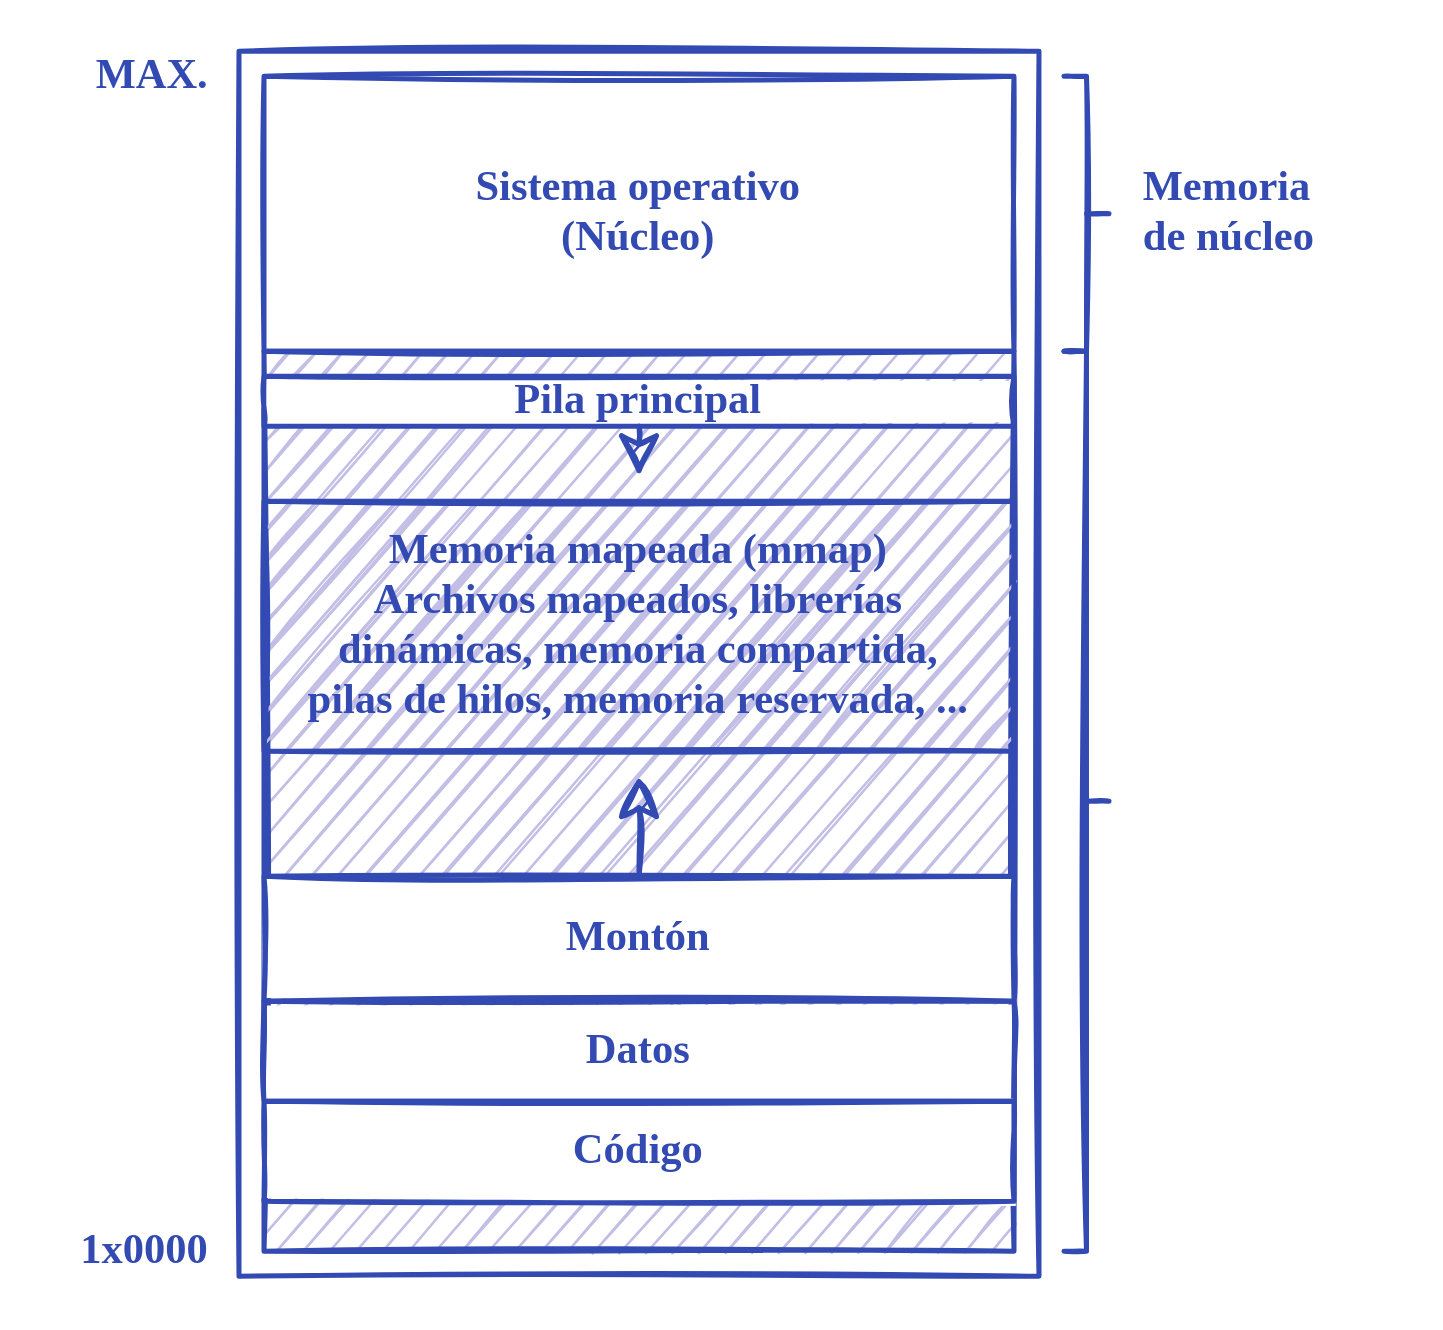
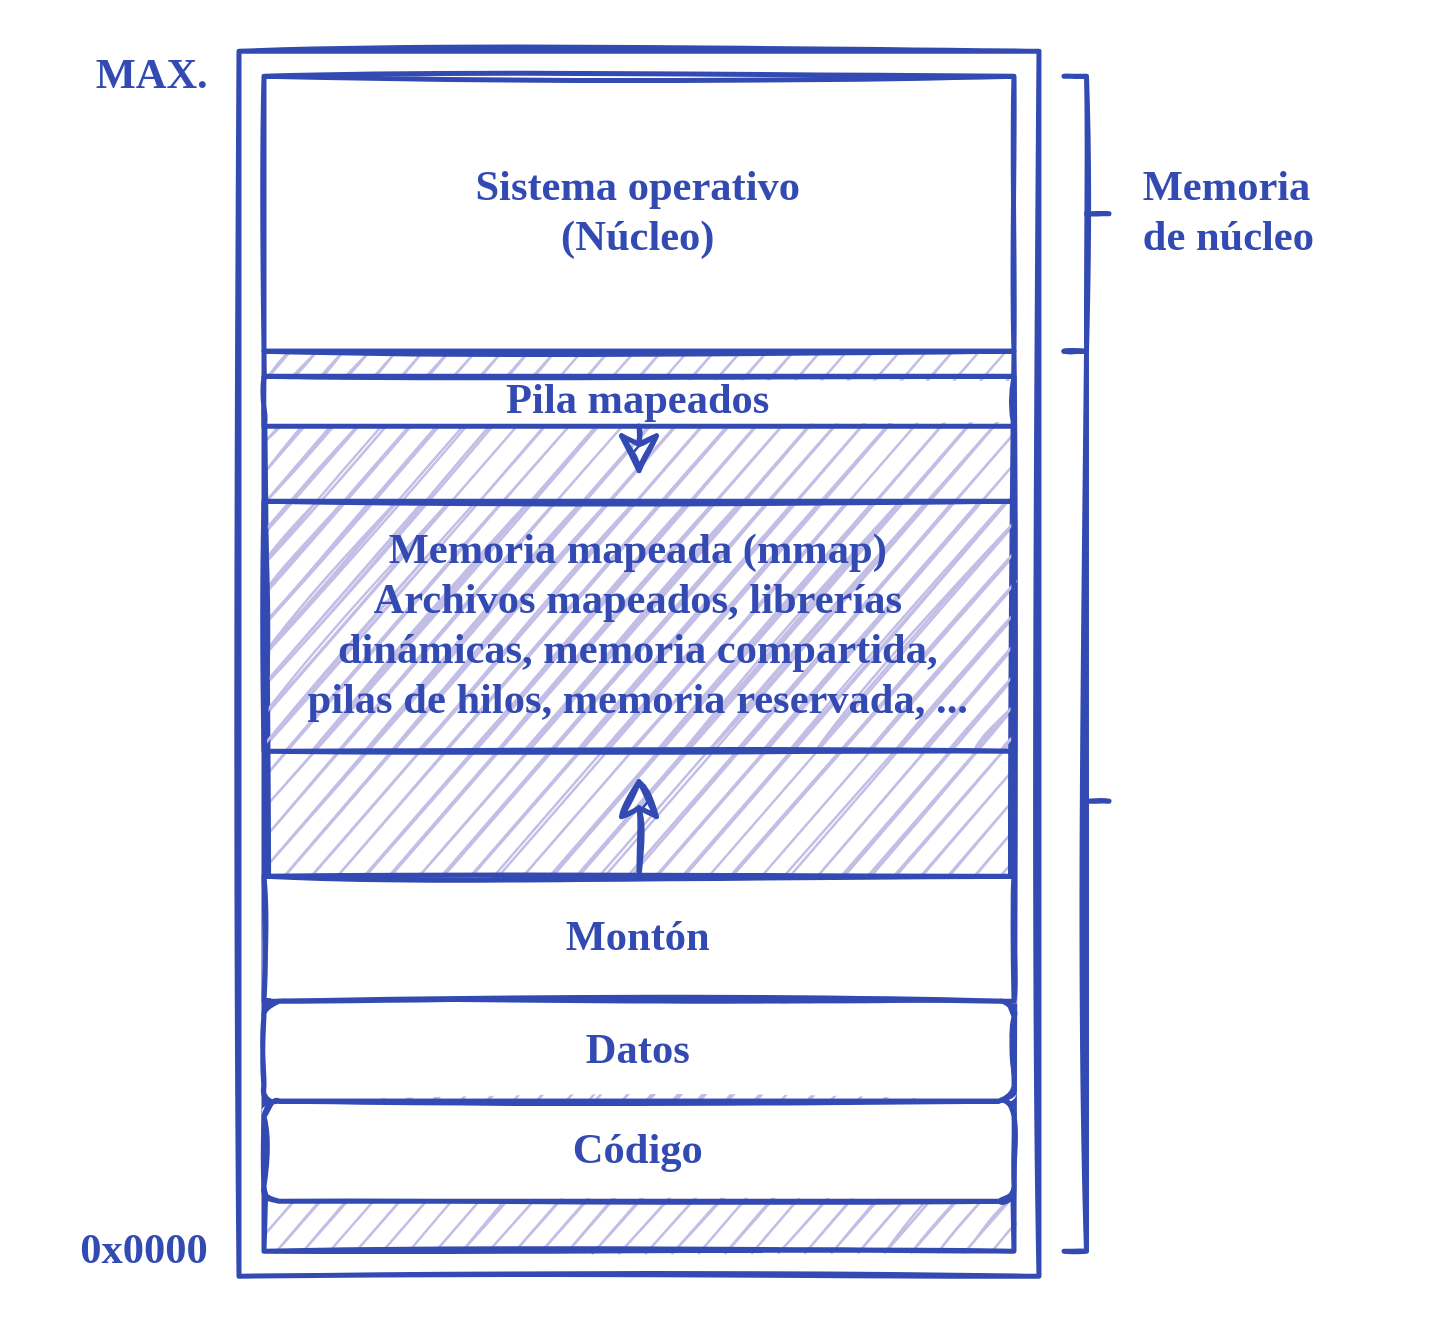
(638, 398) -> (638, 398)
(639, 1051) -> (639, 1051)
(639, 1151) -> (639, 1151)
(136, 1248) -> (136, 1248)
